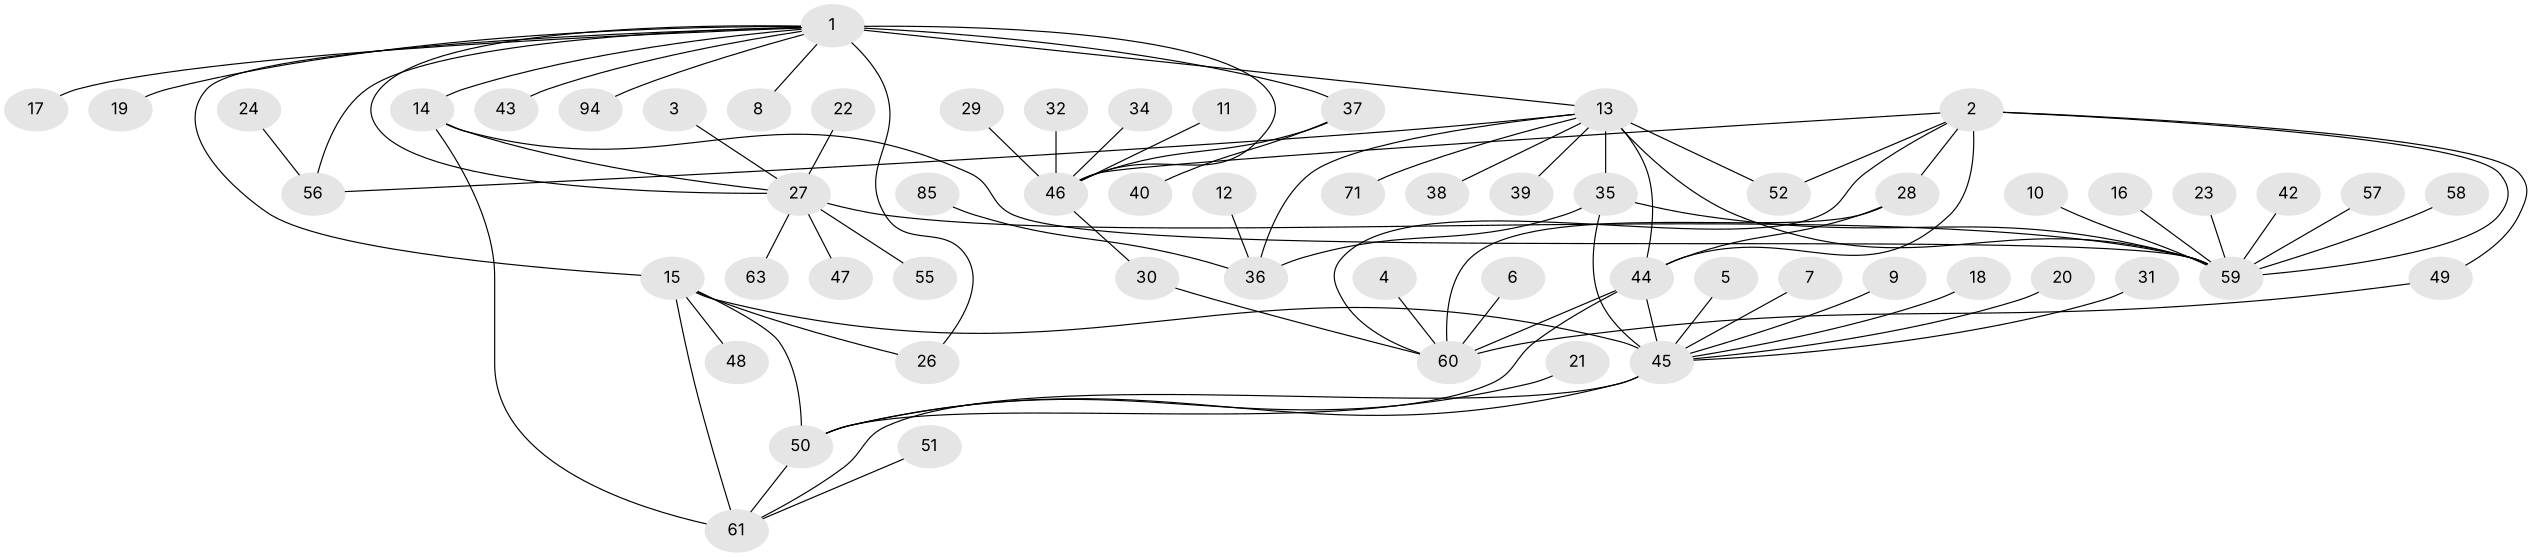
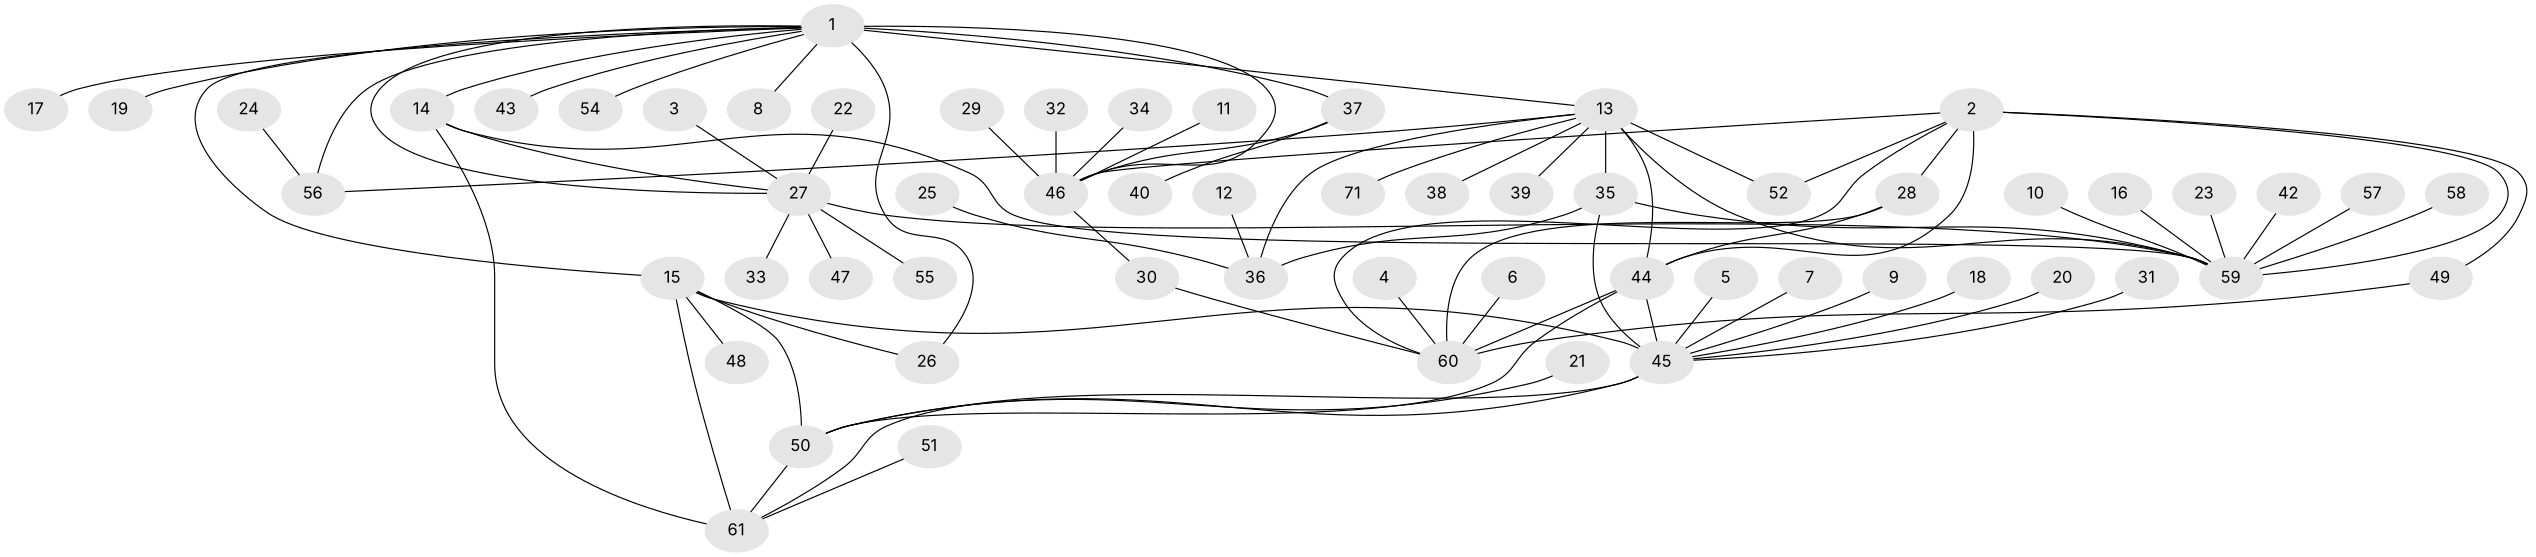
(591, 110) -> (591, 110)
(927, 194) -> (927, 194)
(757, 278) -> (757, 278)
